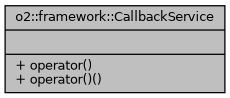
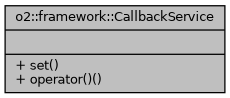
(54, 66) -> (37, 66)
